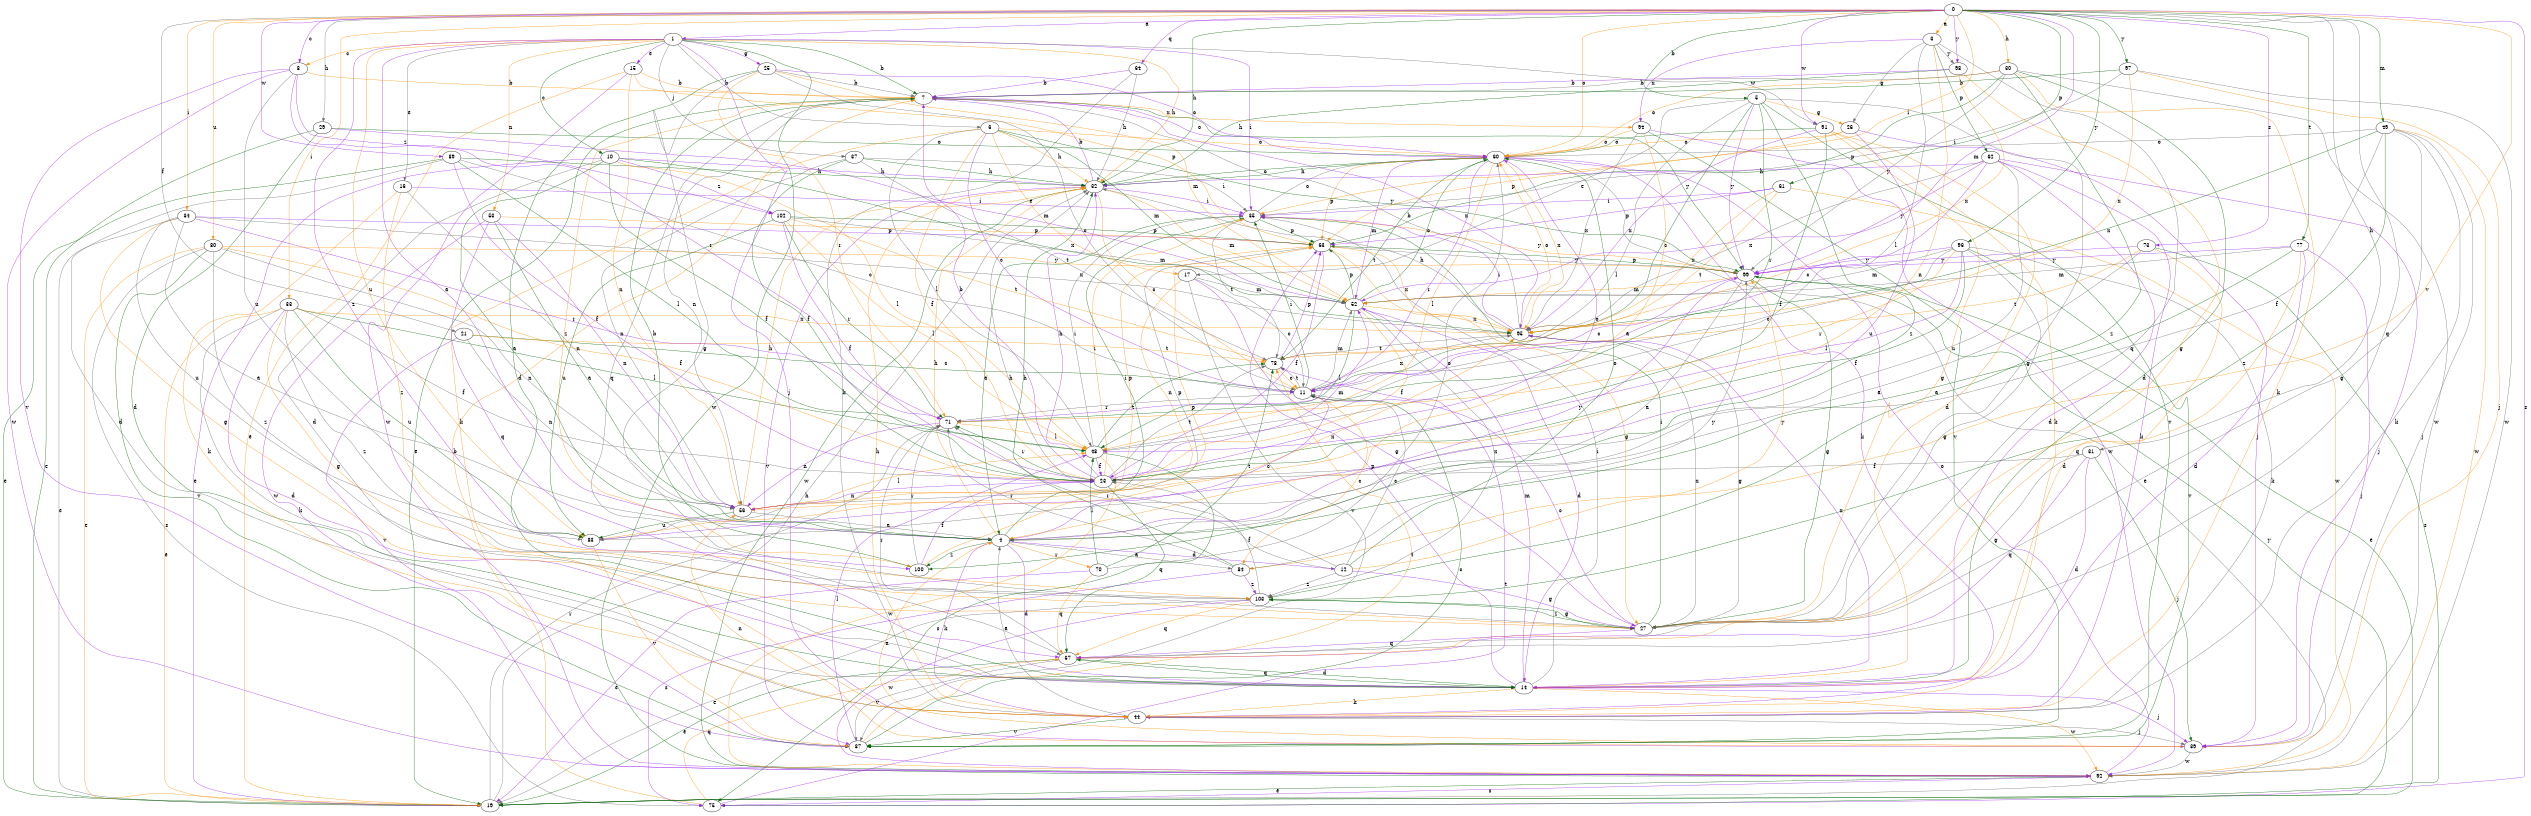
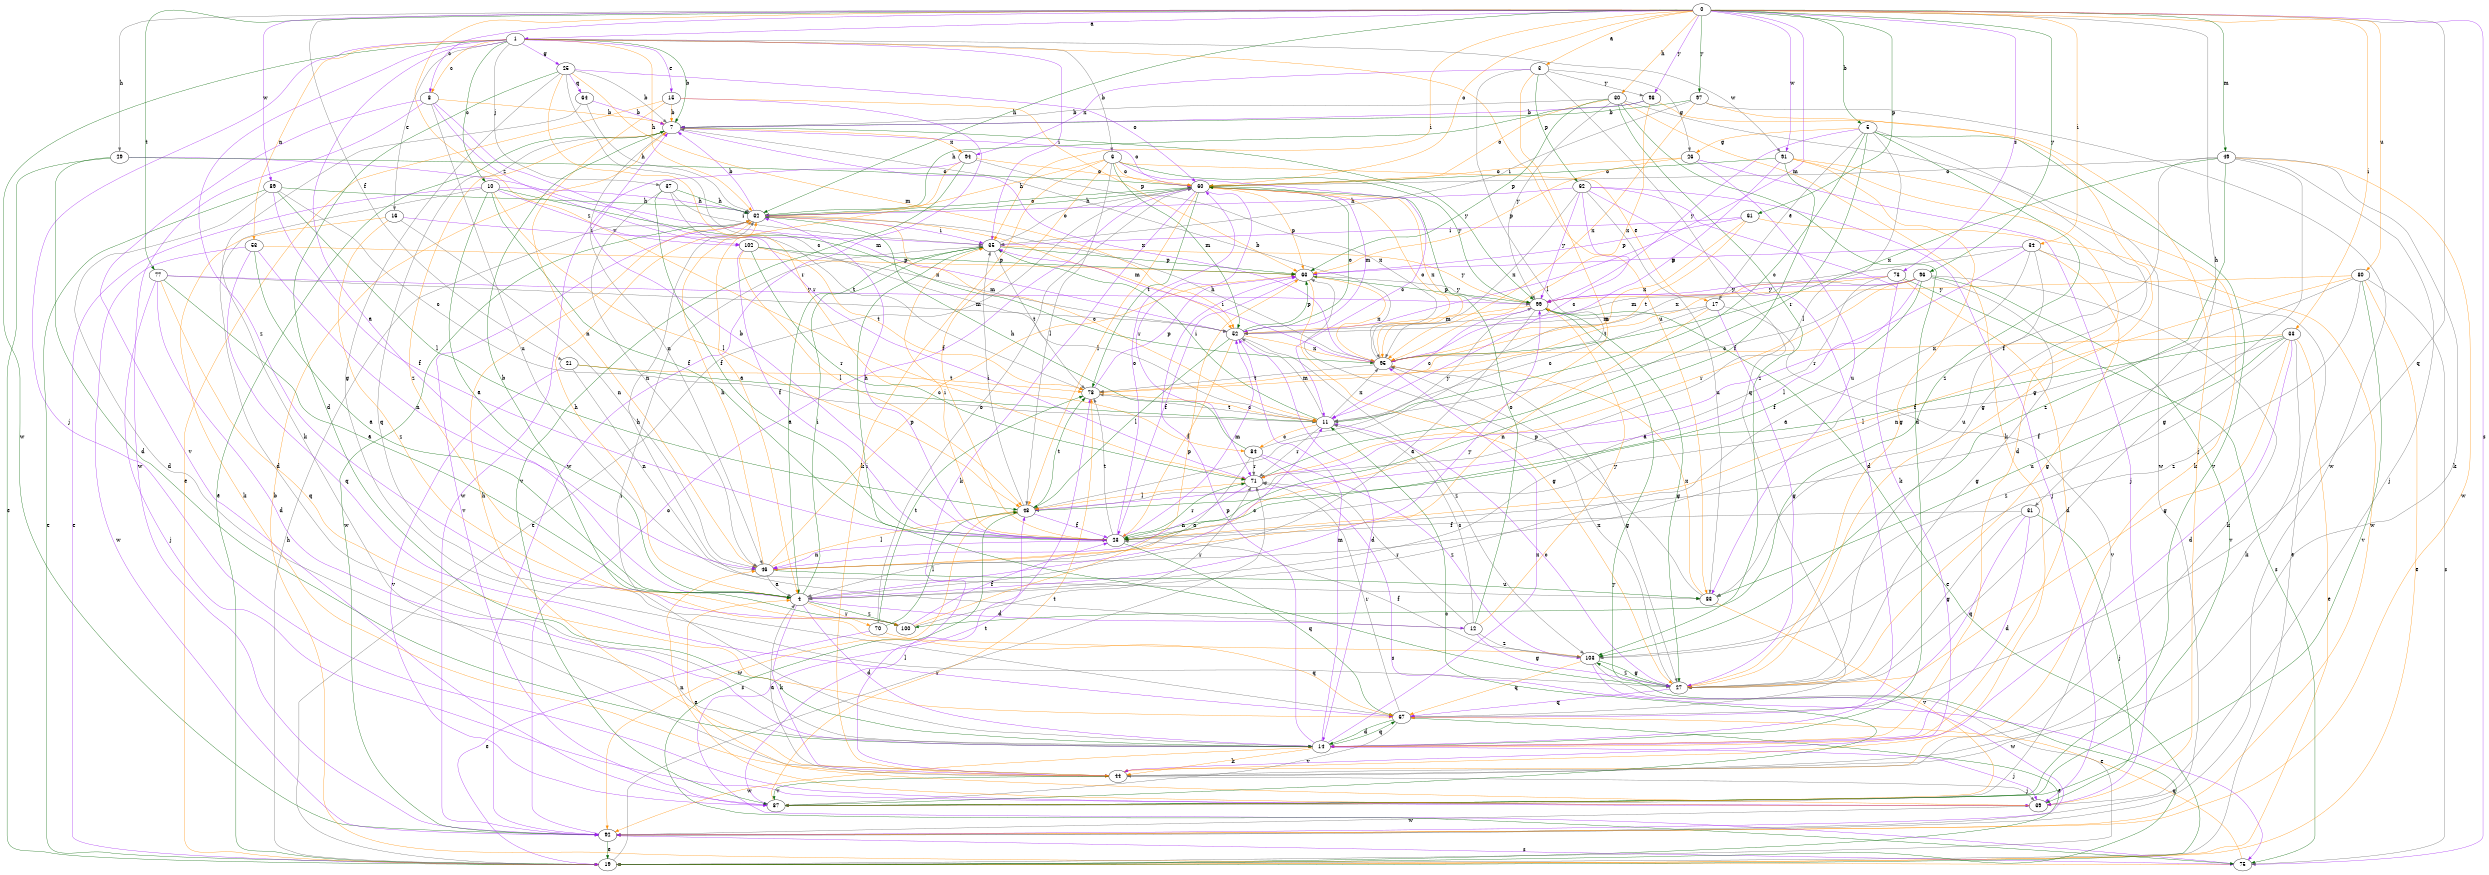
(1536, 14) -> (574, 82)
(575, 332) -> none
(1496, 452) -> (1457, 496)
(742, 511) -> (765, 570)
(1119, 555) -> (1071, 558)
